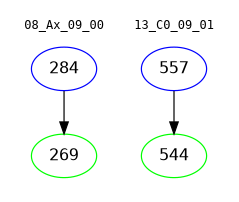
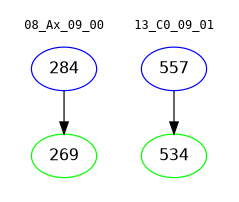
(174, 156) -> (174, 156)
